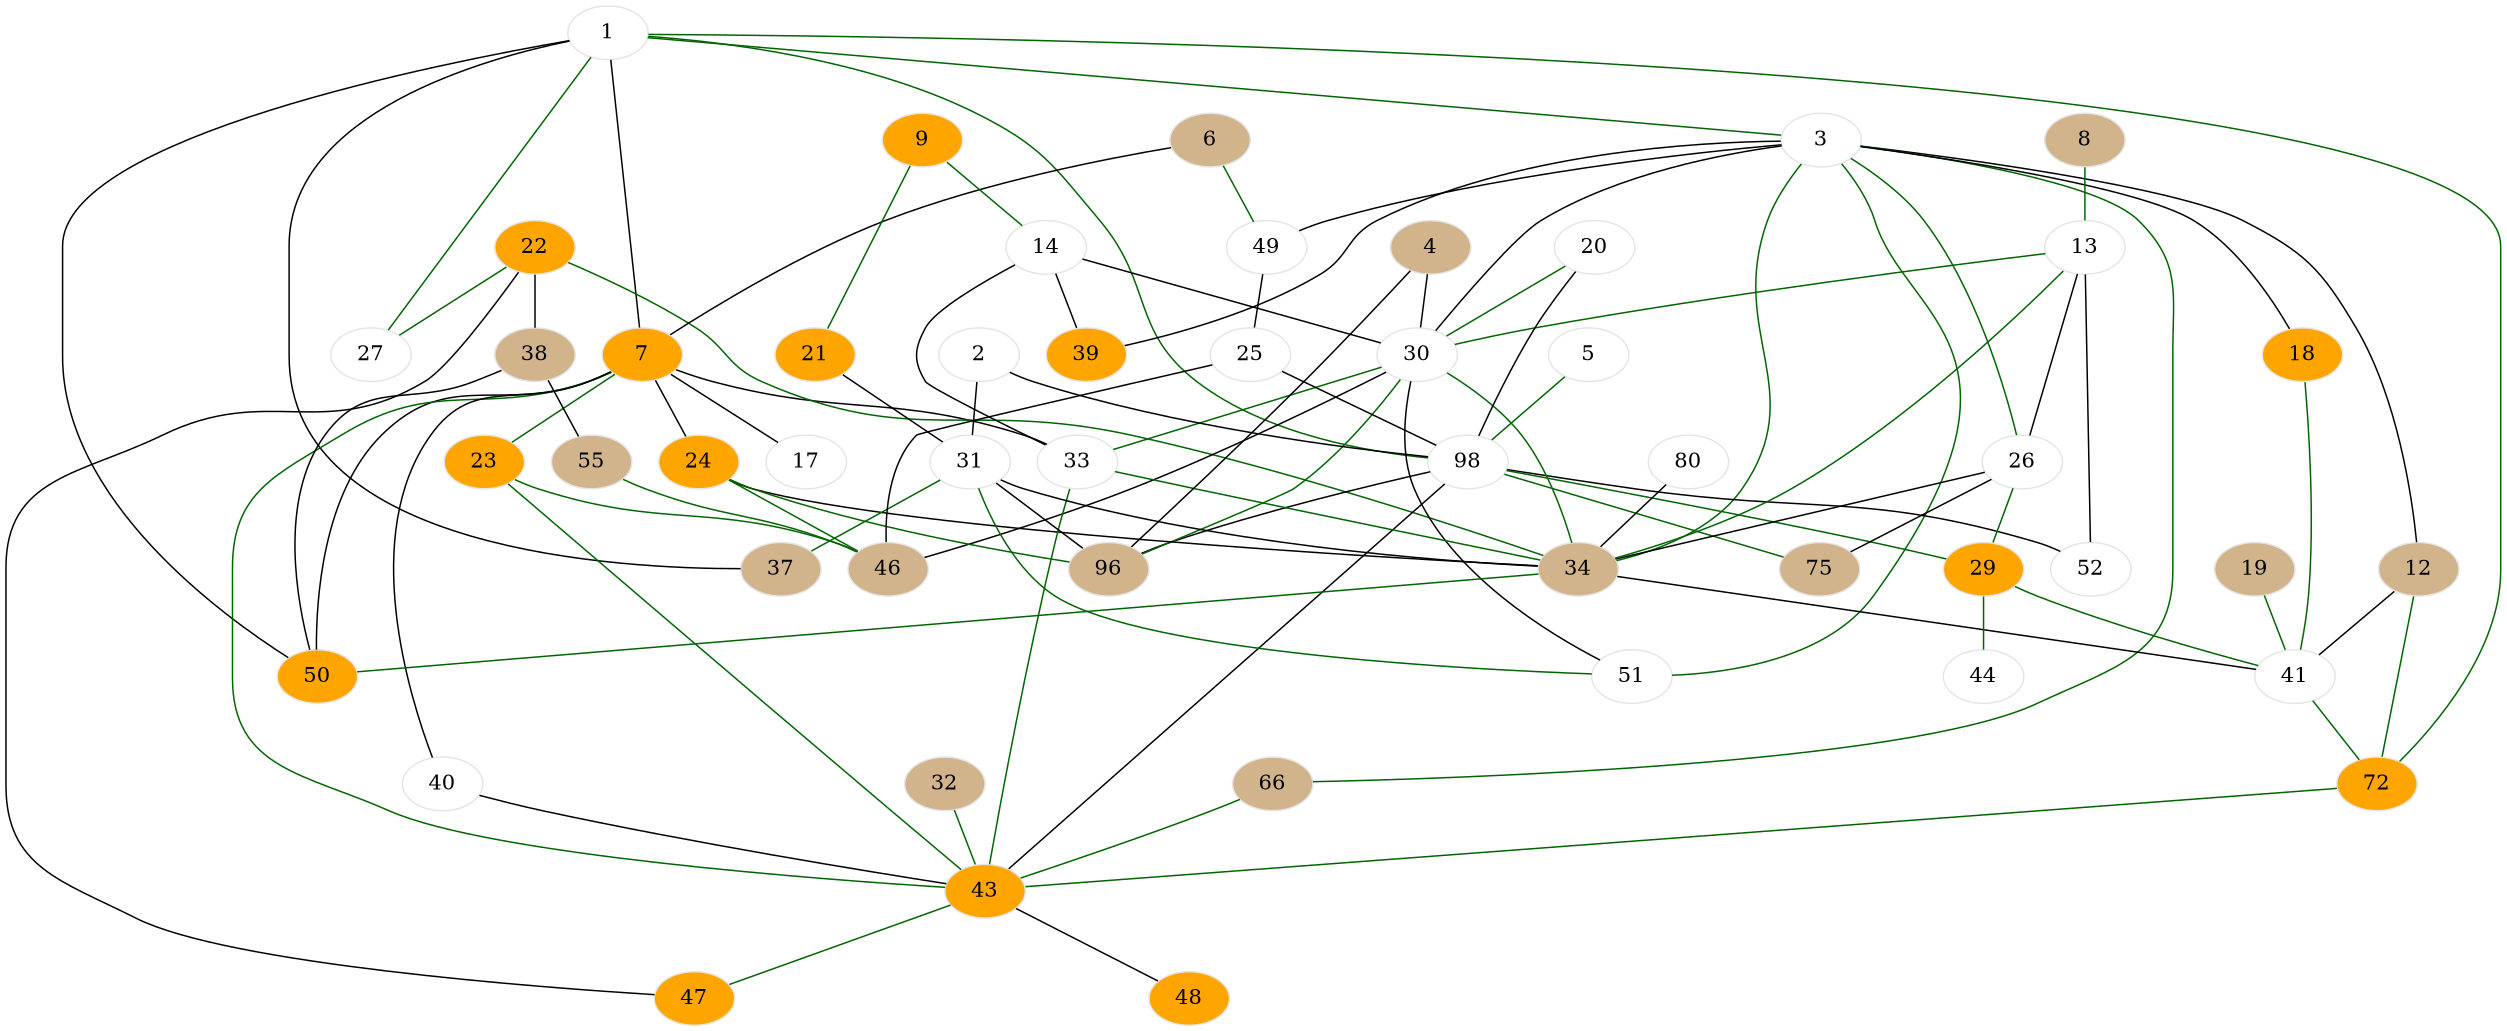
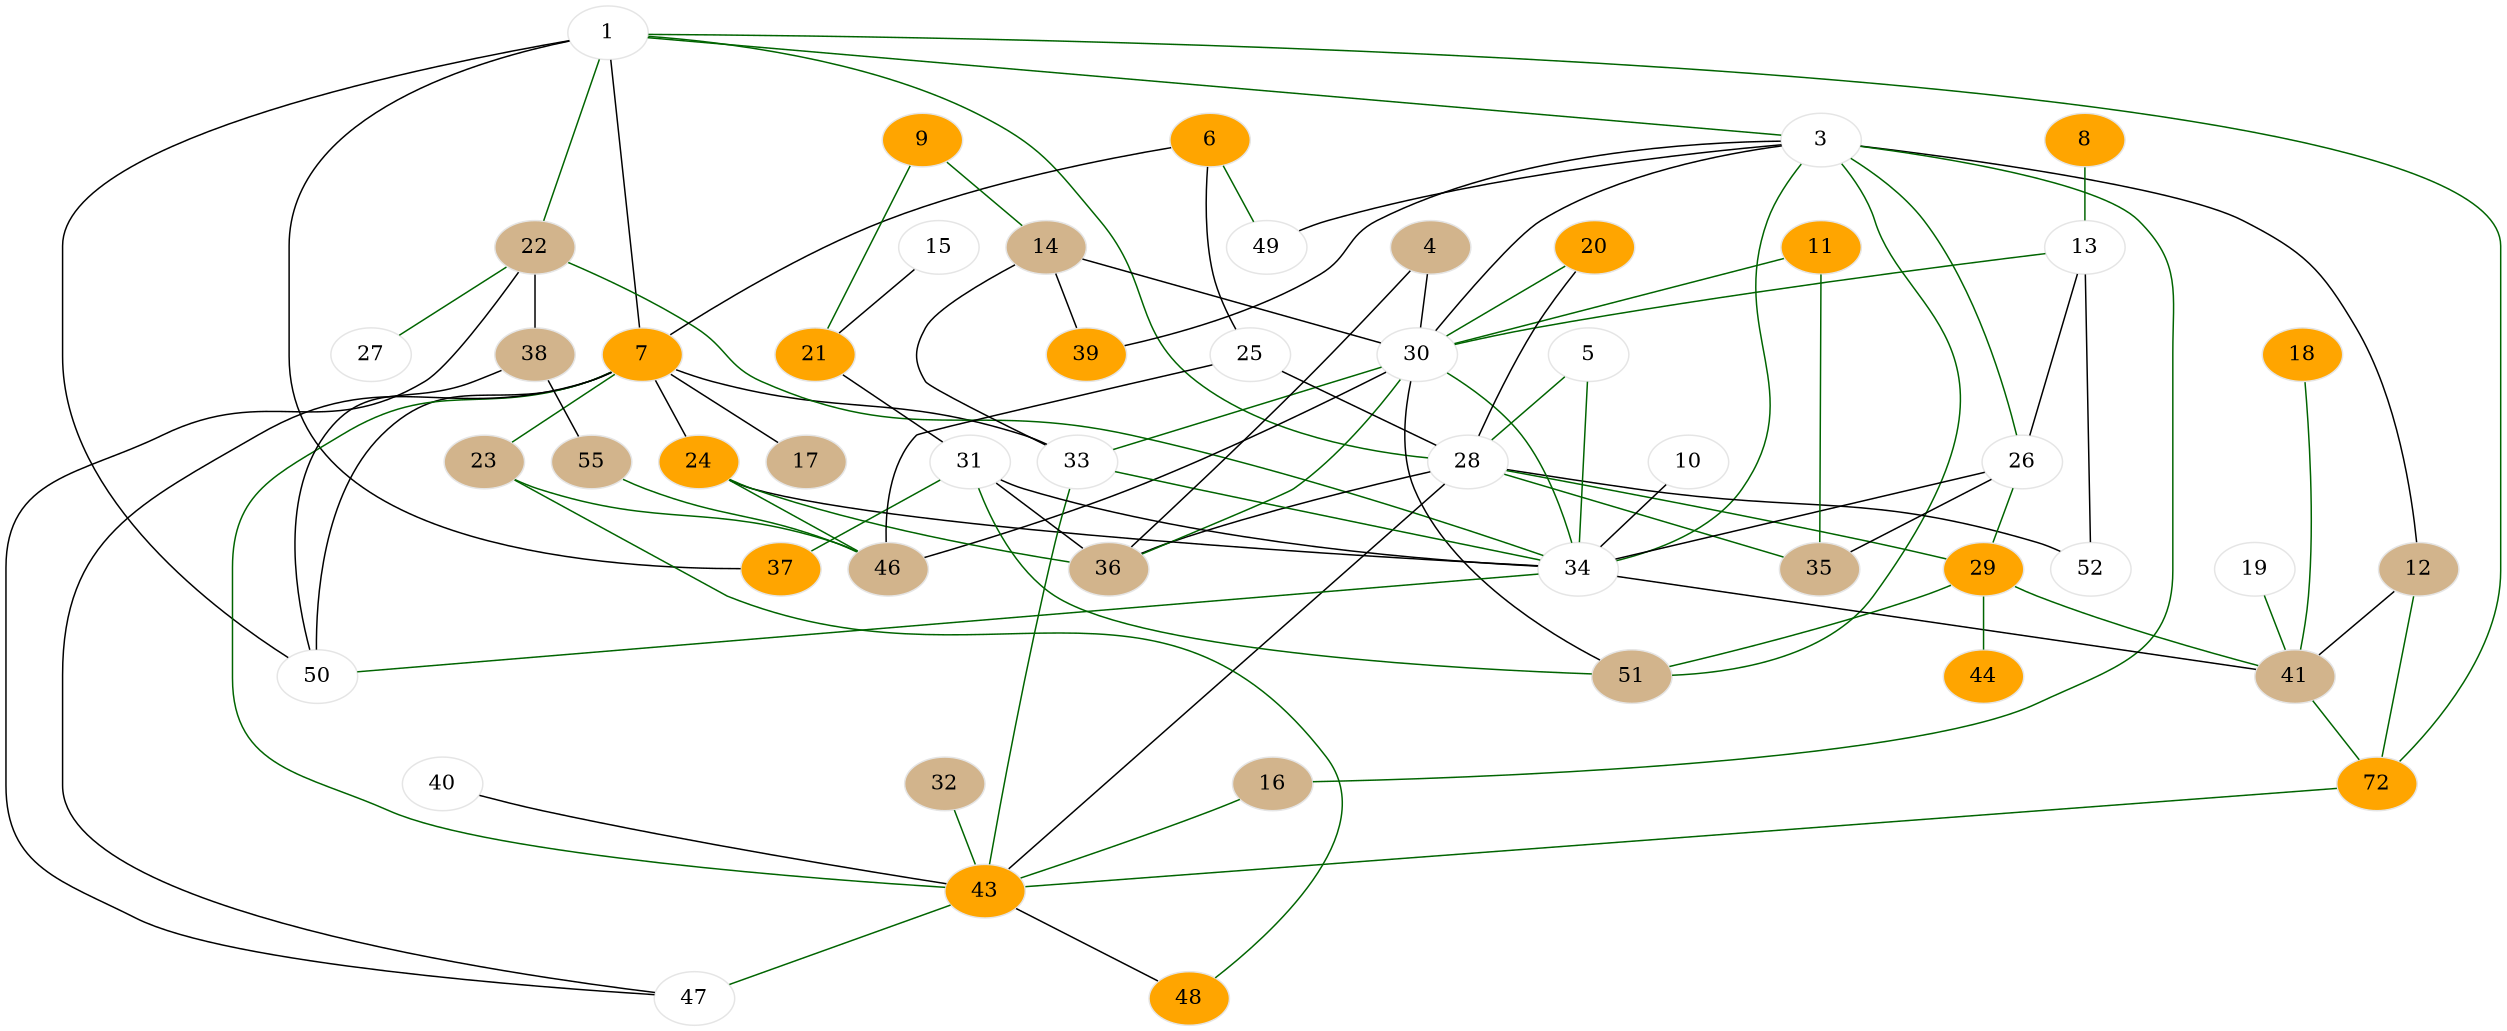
(1210, 140) -> (1210, 140)
(2085, 140) -> (2085, 140)
(490, 194) -> (572, 140)
(2148, 202) -> none
(535, 247) -> (535, 247)
none -> (939, 247)
(1046, 247) -> (1046, 247)
(1595, 247) -> (1595, 247)
none -> (1821, 247)
(1260, 294) -> (1209, 251)
(979, 355) -> none
(1858, 446) -> (1583, 462)
(484, 462) -> (484, 462)
(806, 462) -> (806, 462)
(1468, 462) -> (1468, 462)
(1688, 462) -> (1688, 462)
(403, 498) -> (63, 708)
(781, 569) -> (781, 569)
(1109, 569) -> (1109, 569)
(1578, 569) -> (1578, 569)
(1820, 569) -> (1820, 569)
(2255, 569) -> (2255, 569)
none -> (1811, 630)
(317, 677) -> (317, 677)
(734, 677) -> (1059, 633)
(1632, 677) -> (1632, 677)
(1984, 677) -> (1984, 677)
(2295, 677) -> (2295, 677)
(1273, 784) -> (1273, 784)
(694, 998) -> (694, 998)
